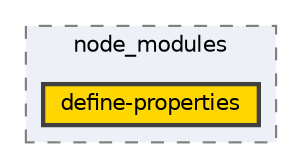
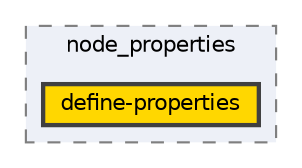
(151, 46) -> (151, 46)
